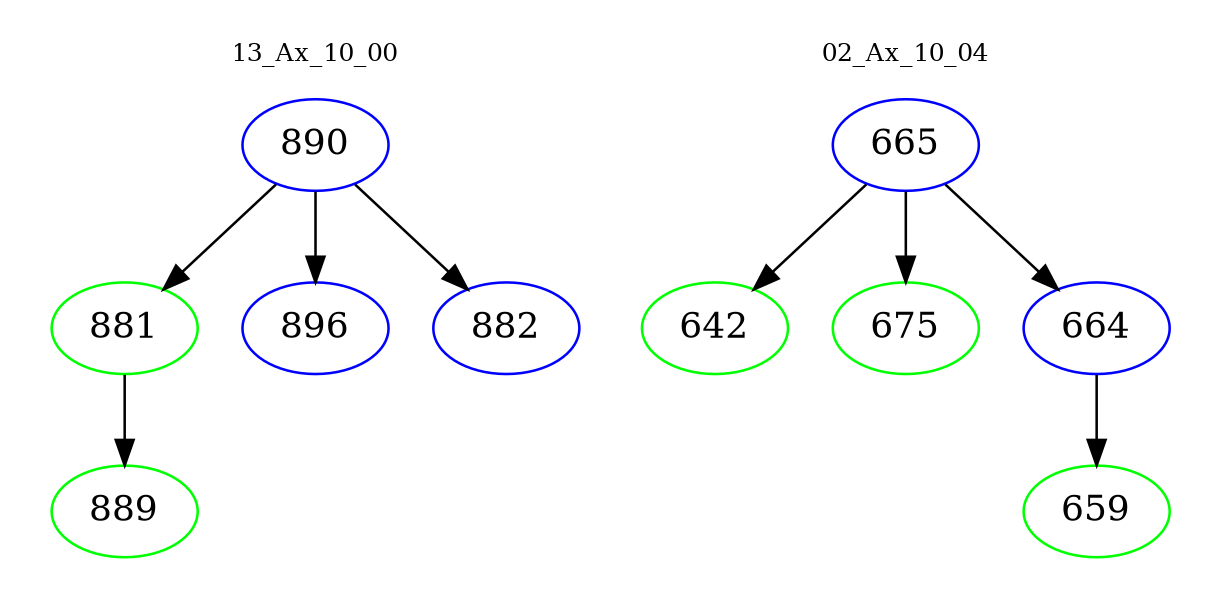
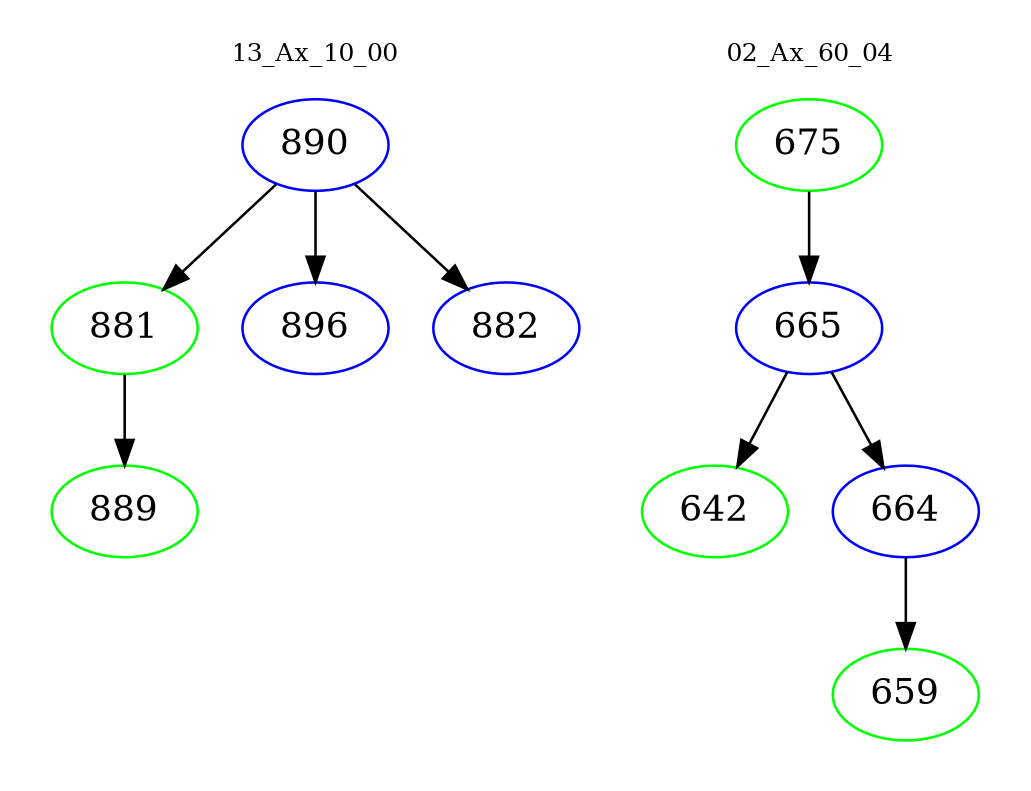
(906, 55) -> (810, 55)
(906, 224) -> (809, 224)
